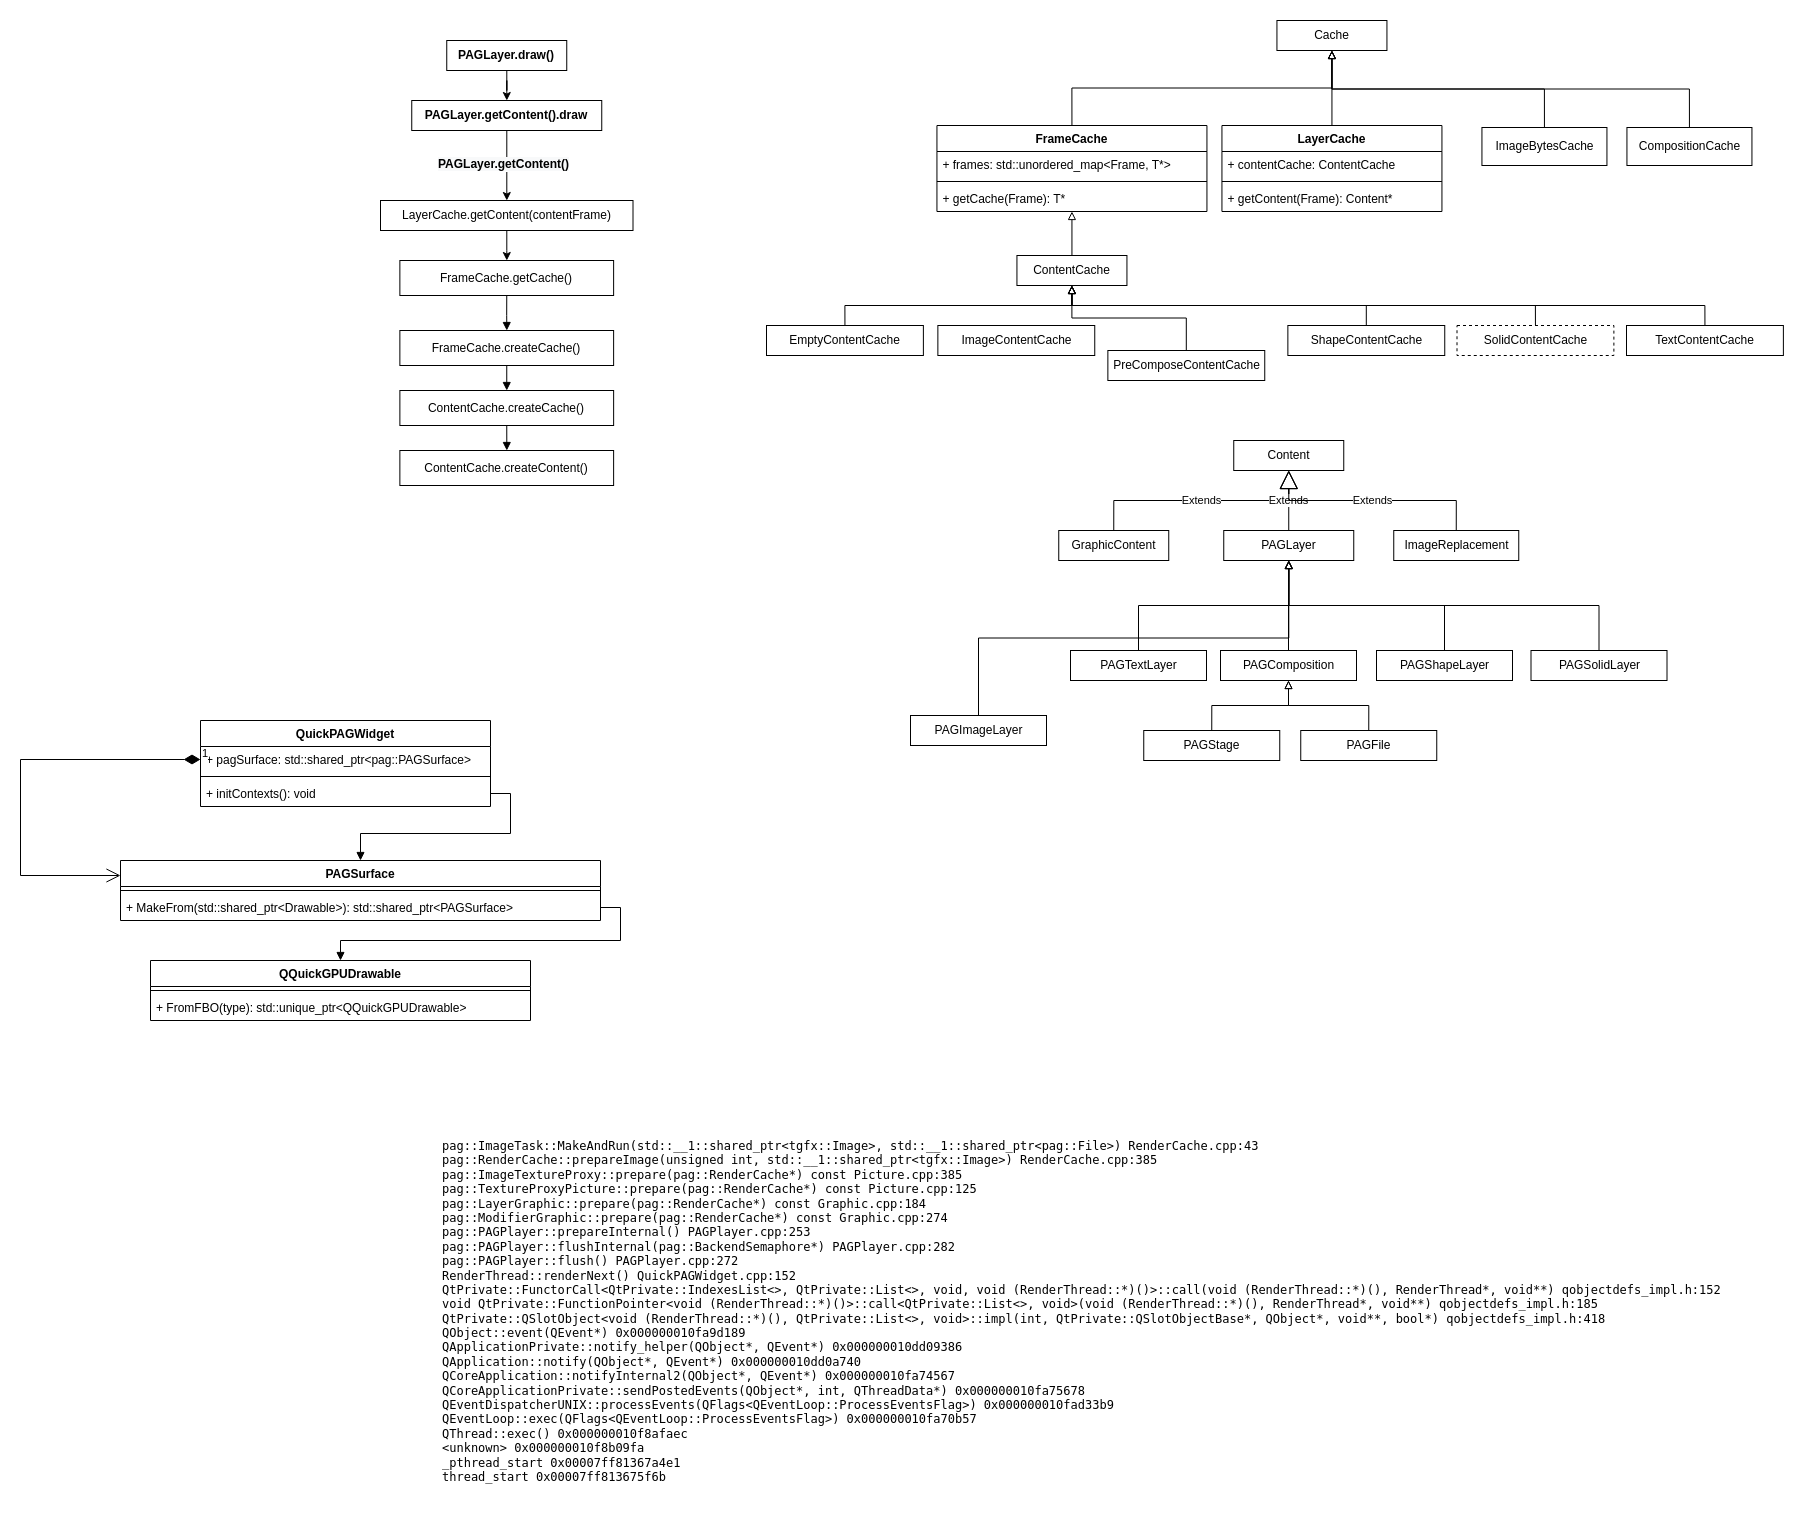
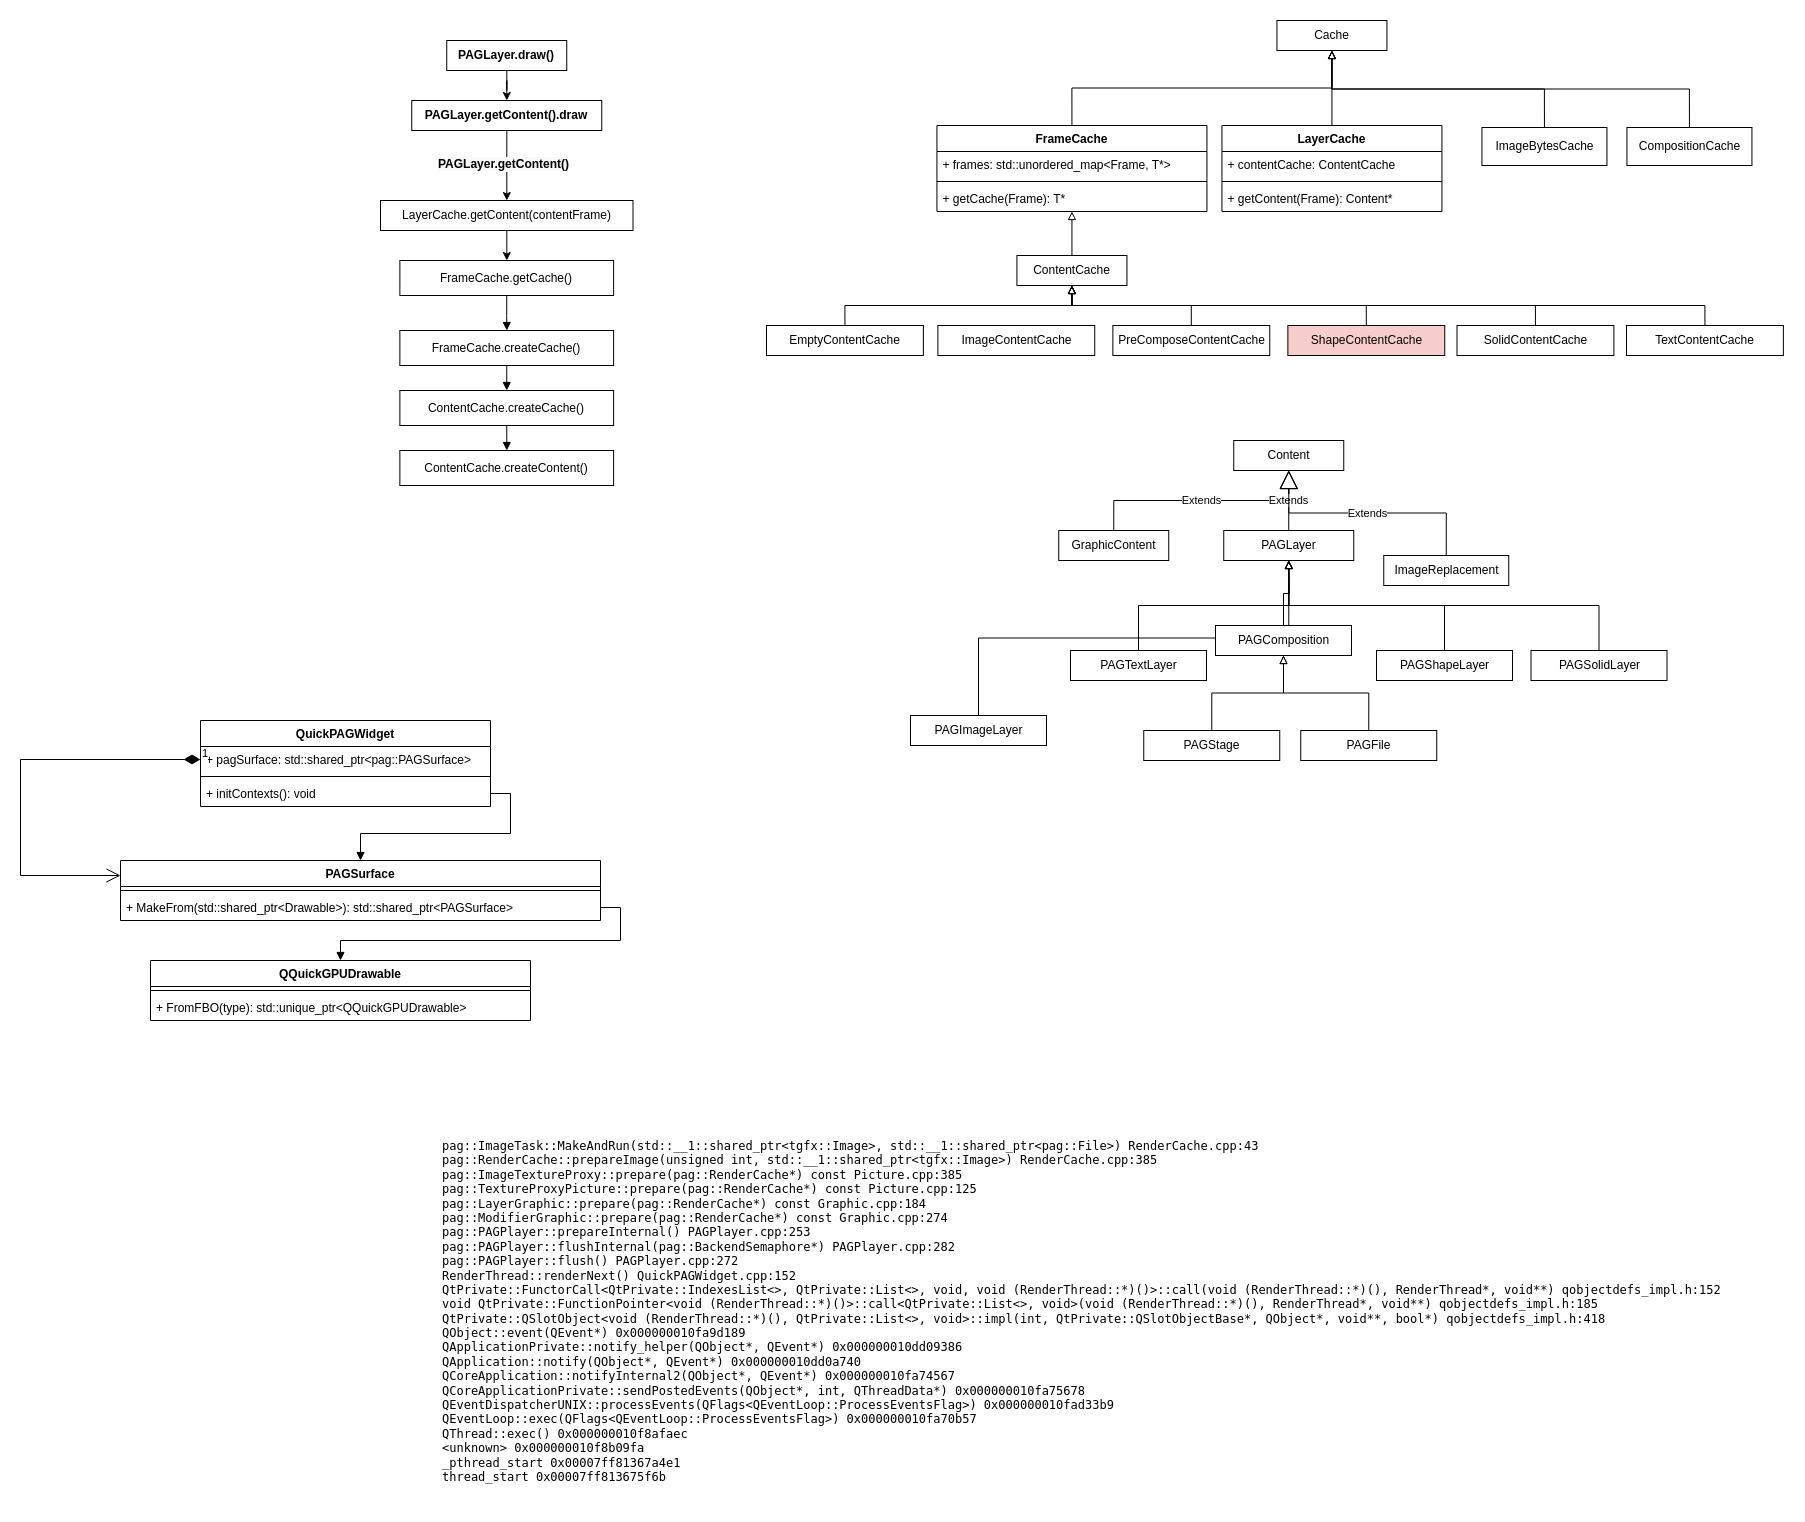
(1366, 341) -> (1366, 341)
(1535, 341) -> (1535, 341)
(1186, 366) -> (1191, 341)
(1456, 546) -> (1446, 571)
(1289, 666) -> (1284, 641)
